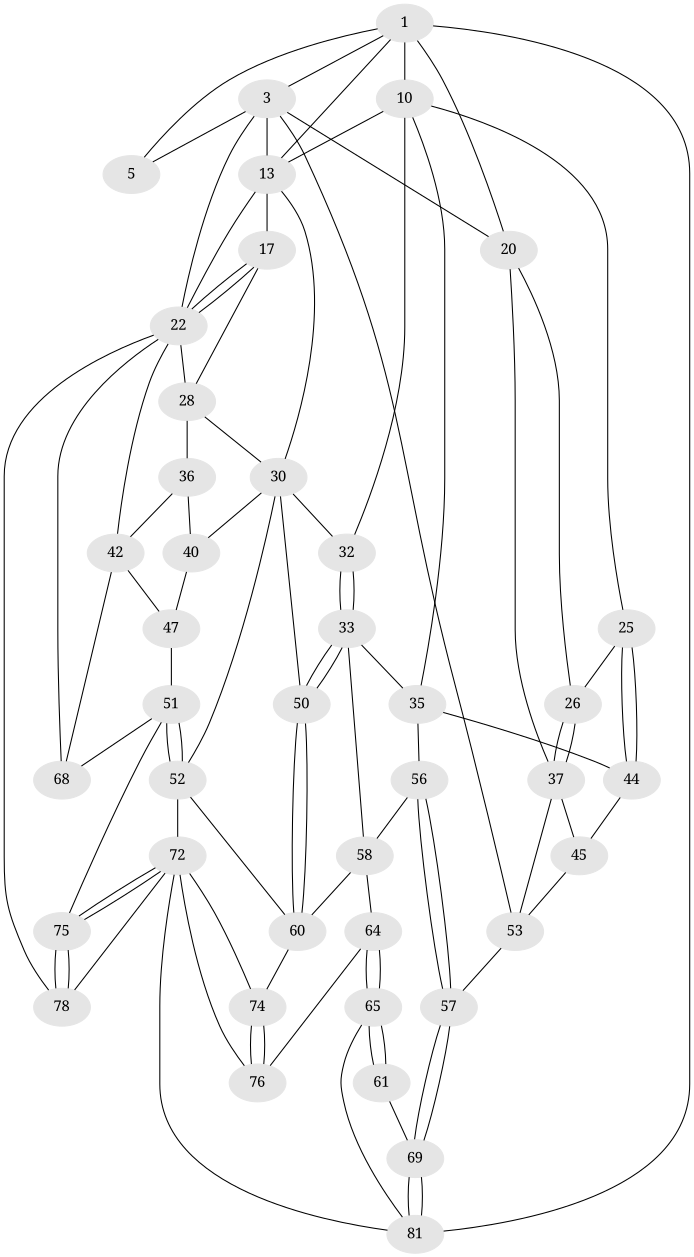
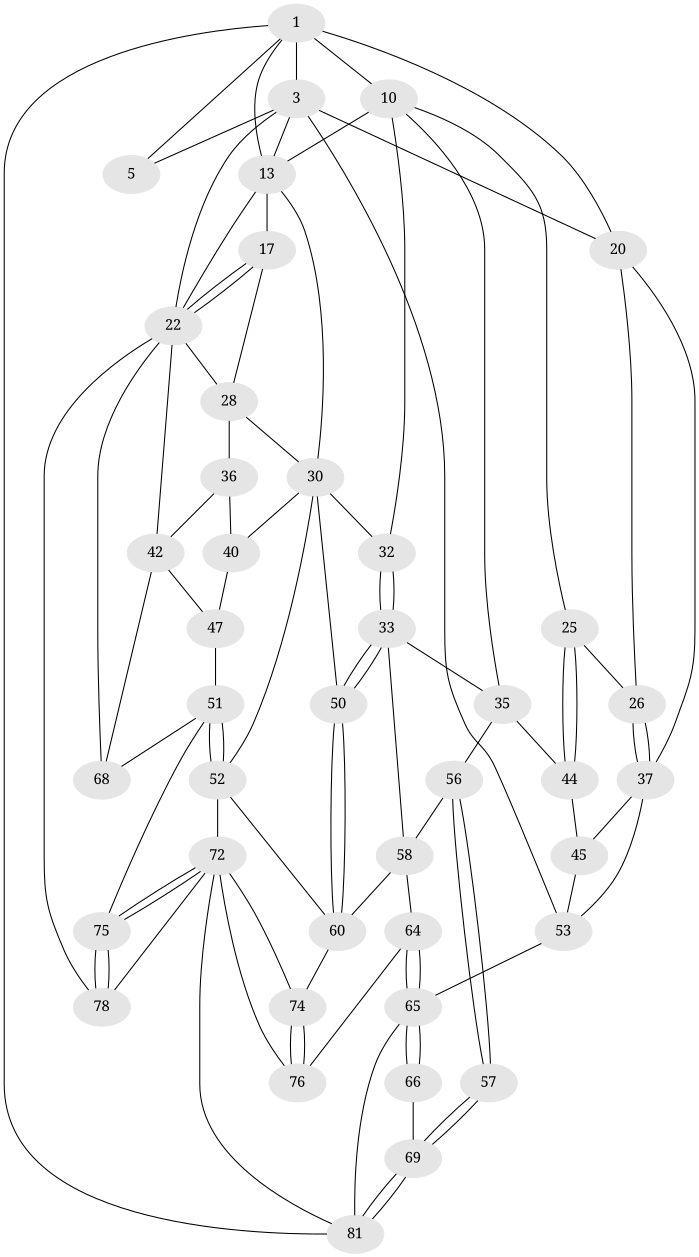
(482, 969) -> (491, 968)
(382, 1083) -> (413, 1083)
